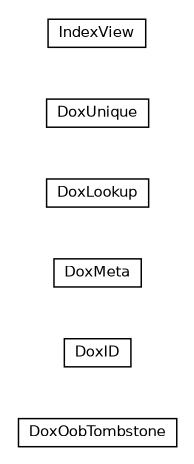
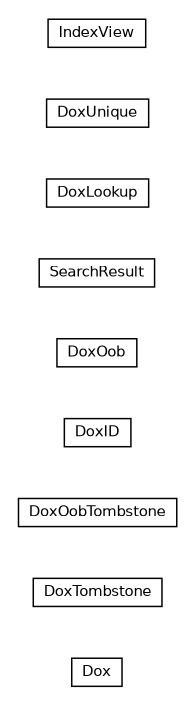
none -> (97, 272)
(97, 272) -> none
none -> (97, 352)
none -> (97, 592)
none -> (97, 672)
